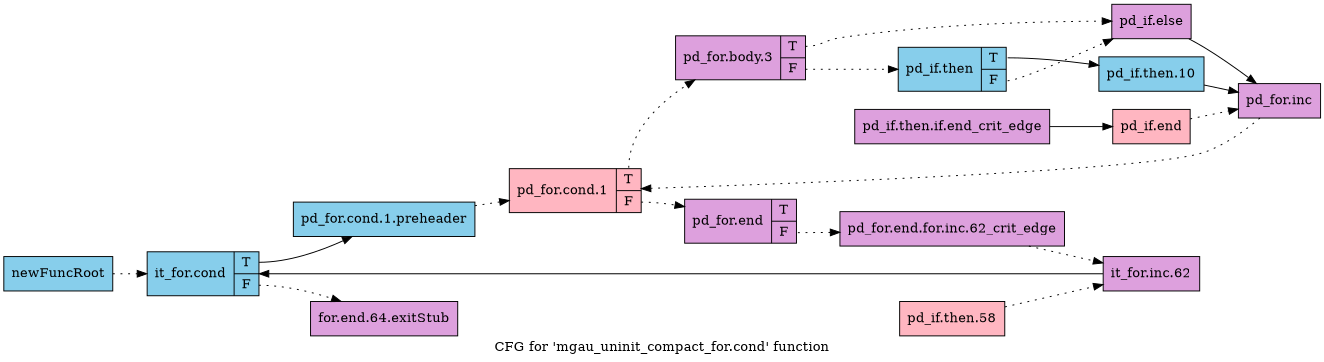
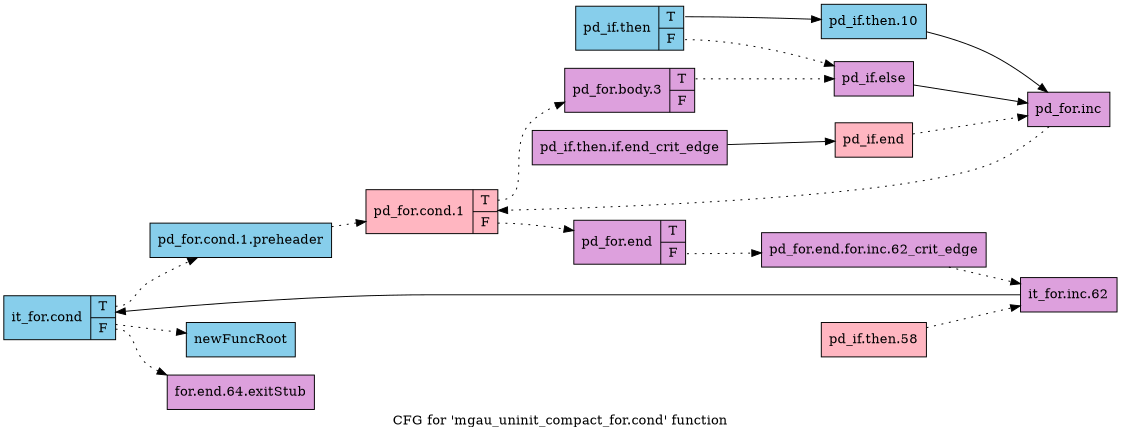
(847, 69) -> none
(302, 256) -> (150, 282)
(125, 274) -> (146, 328)
